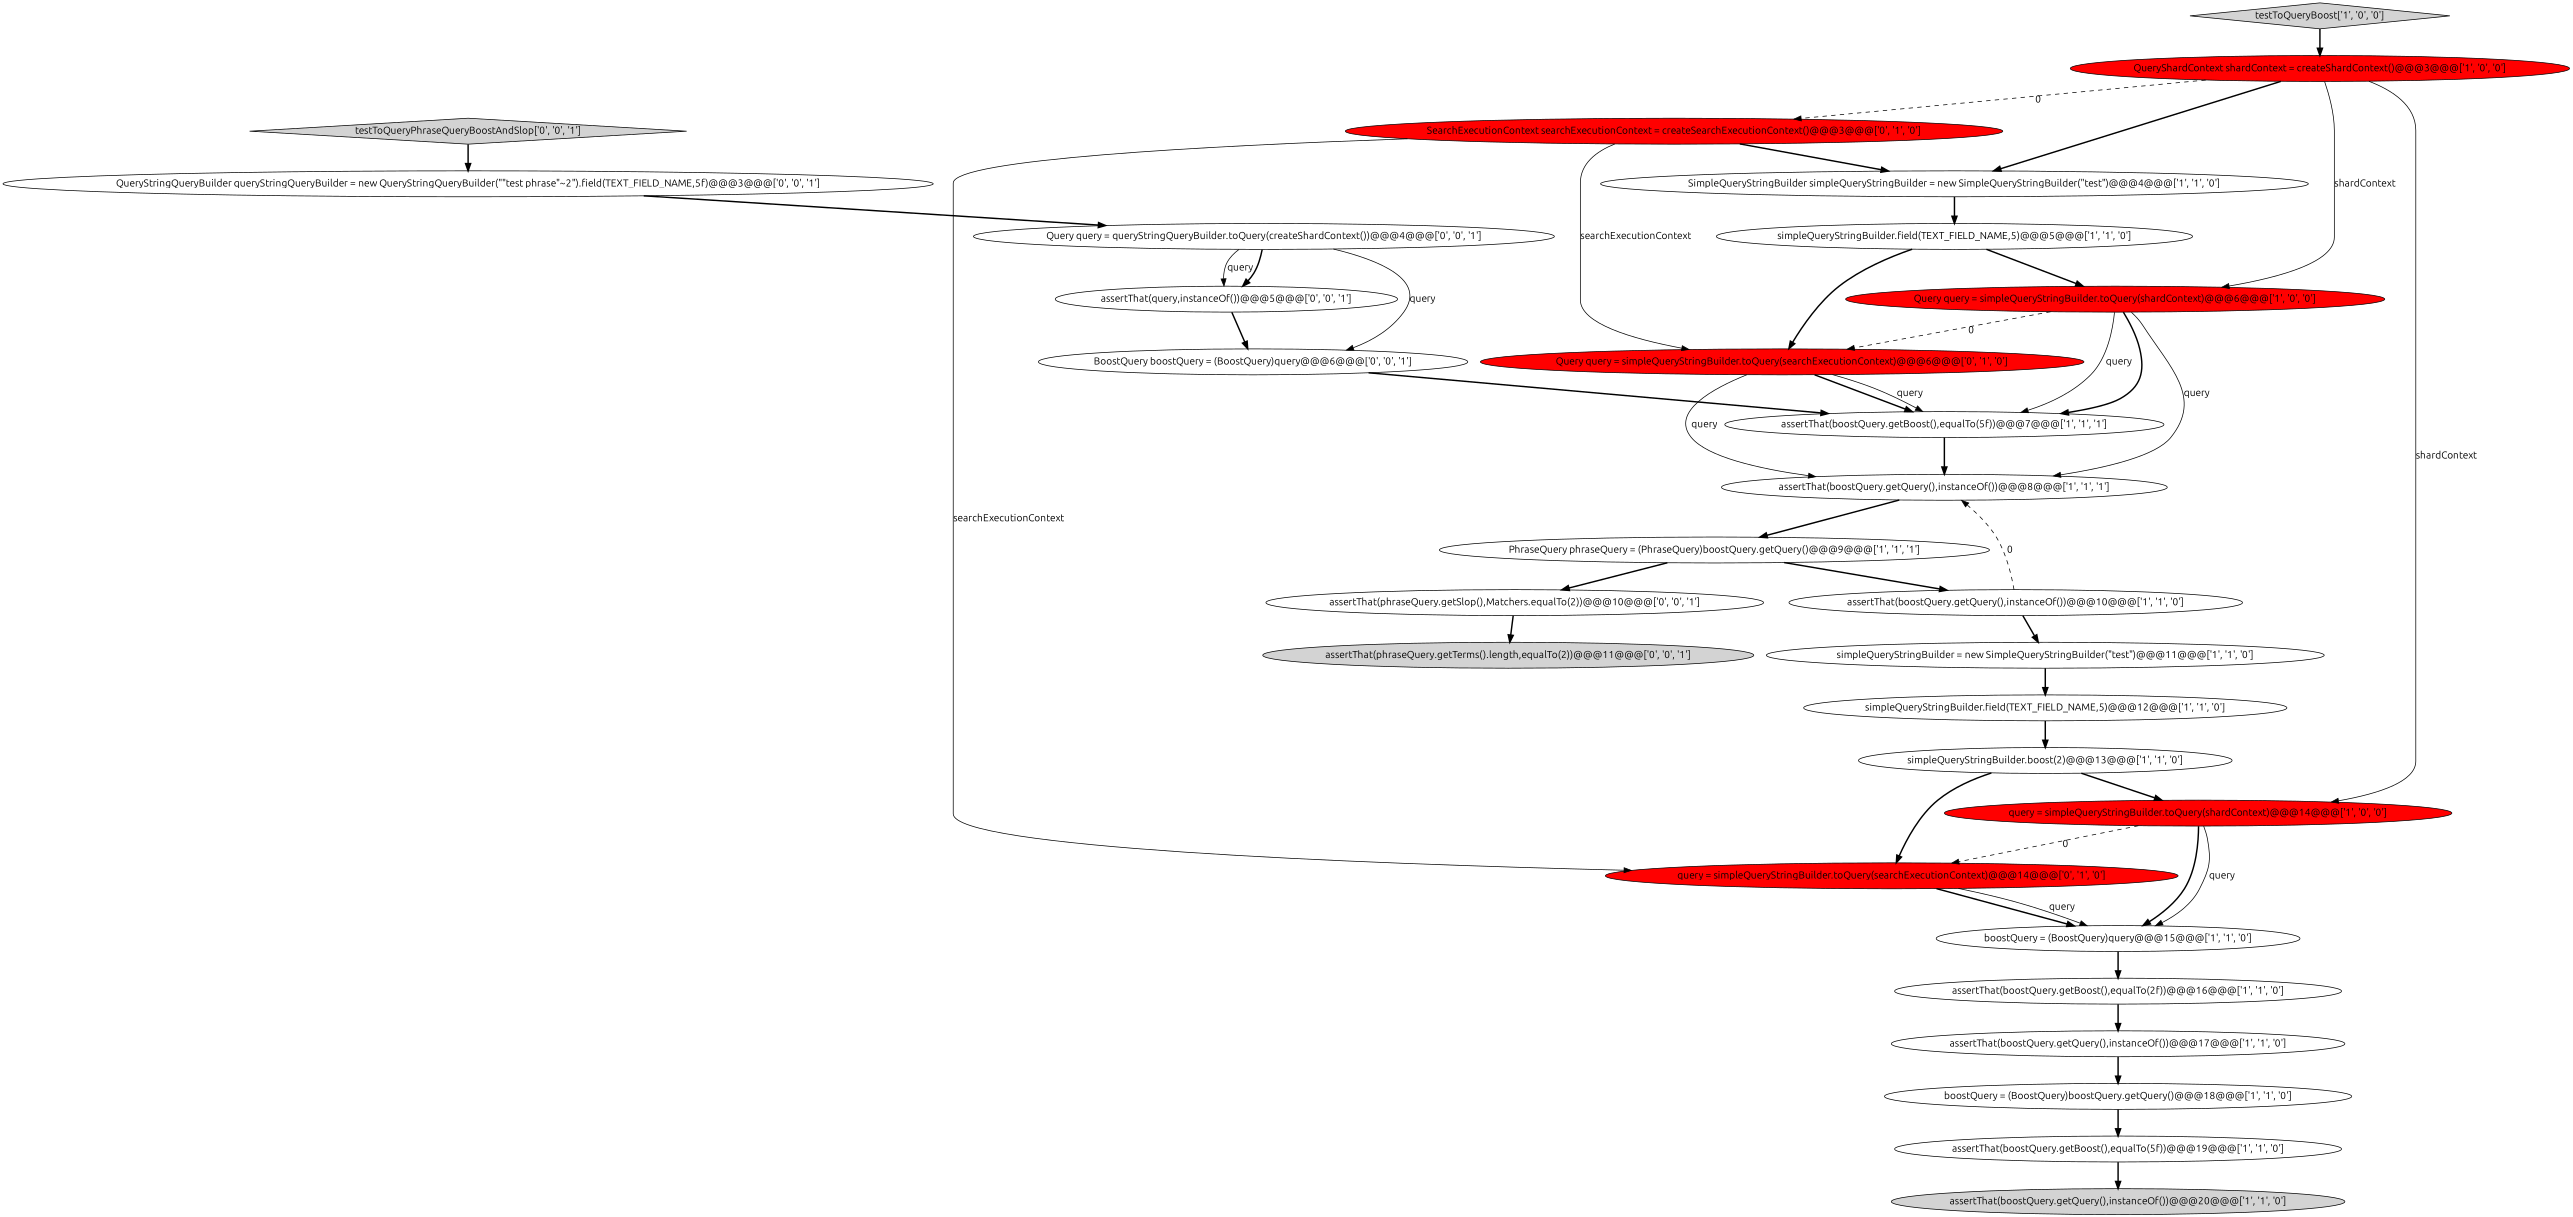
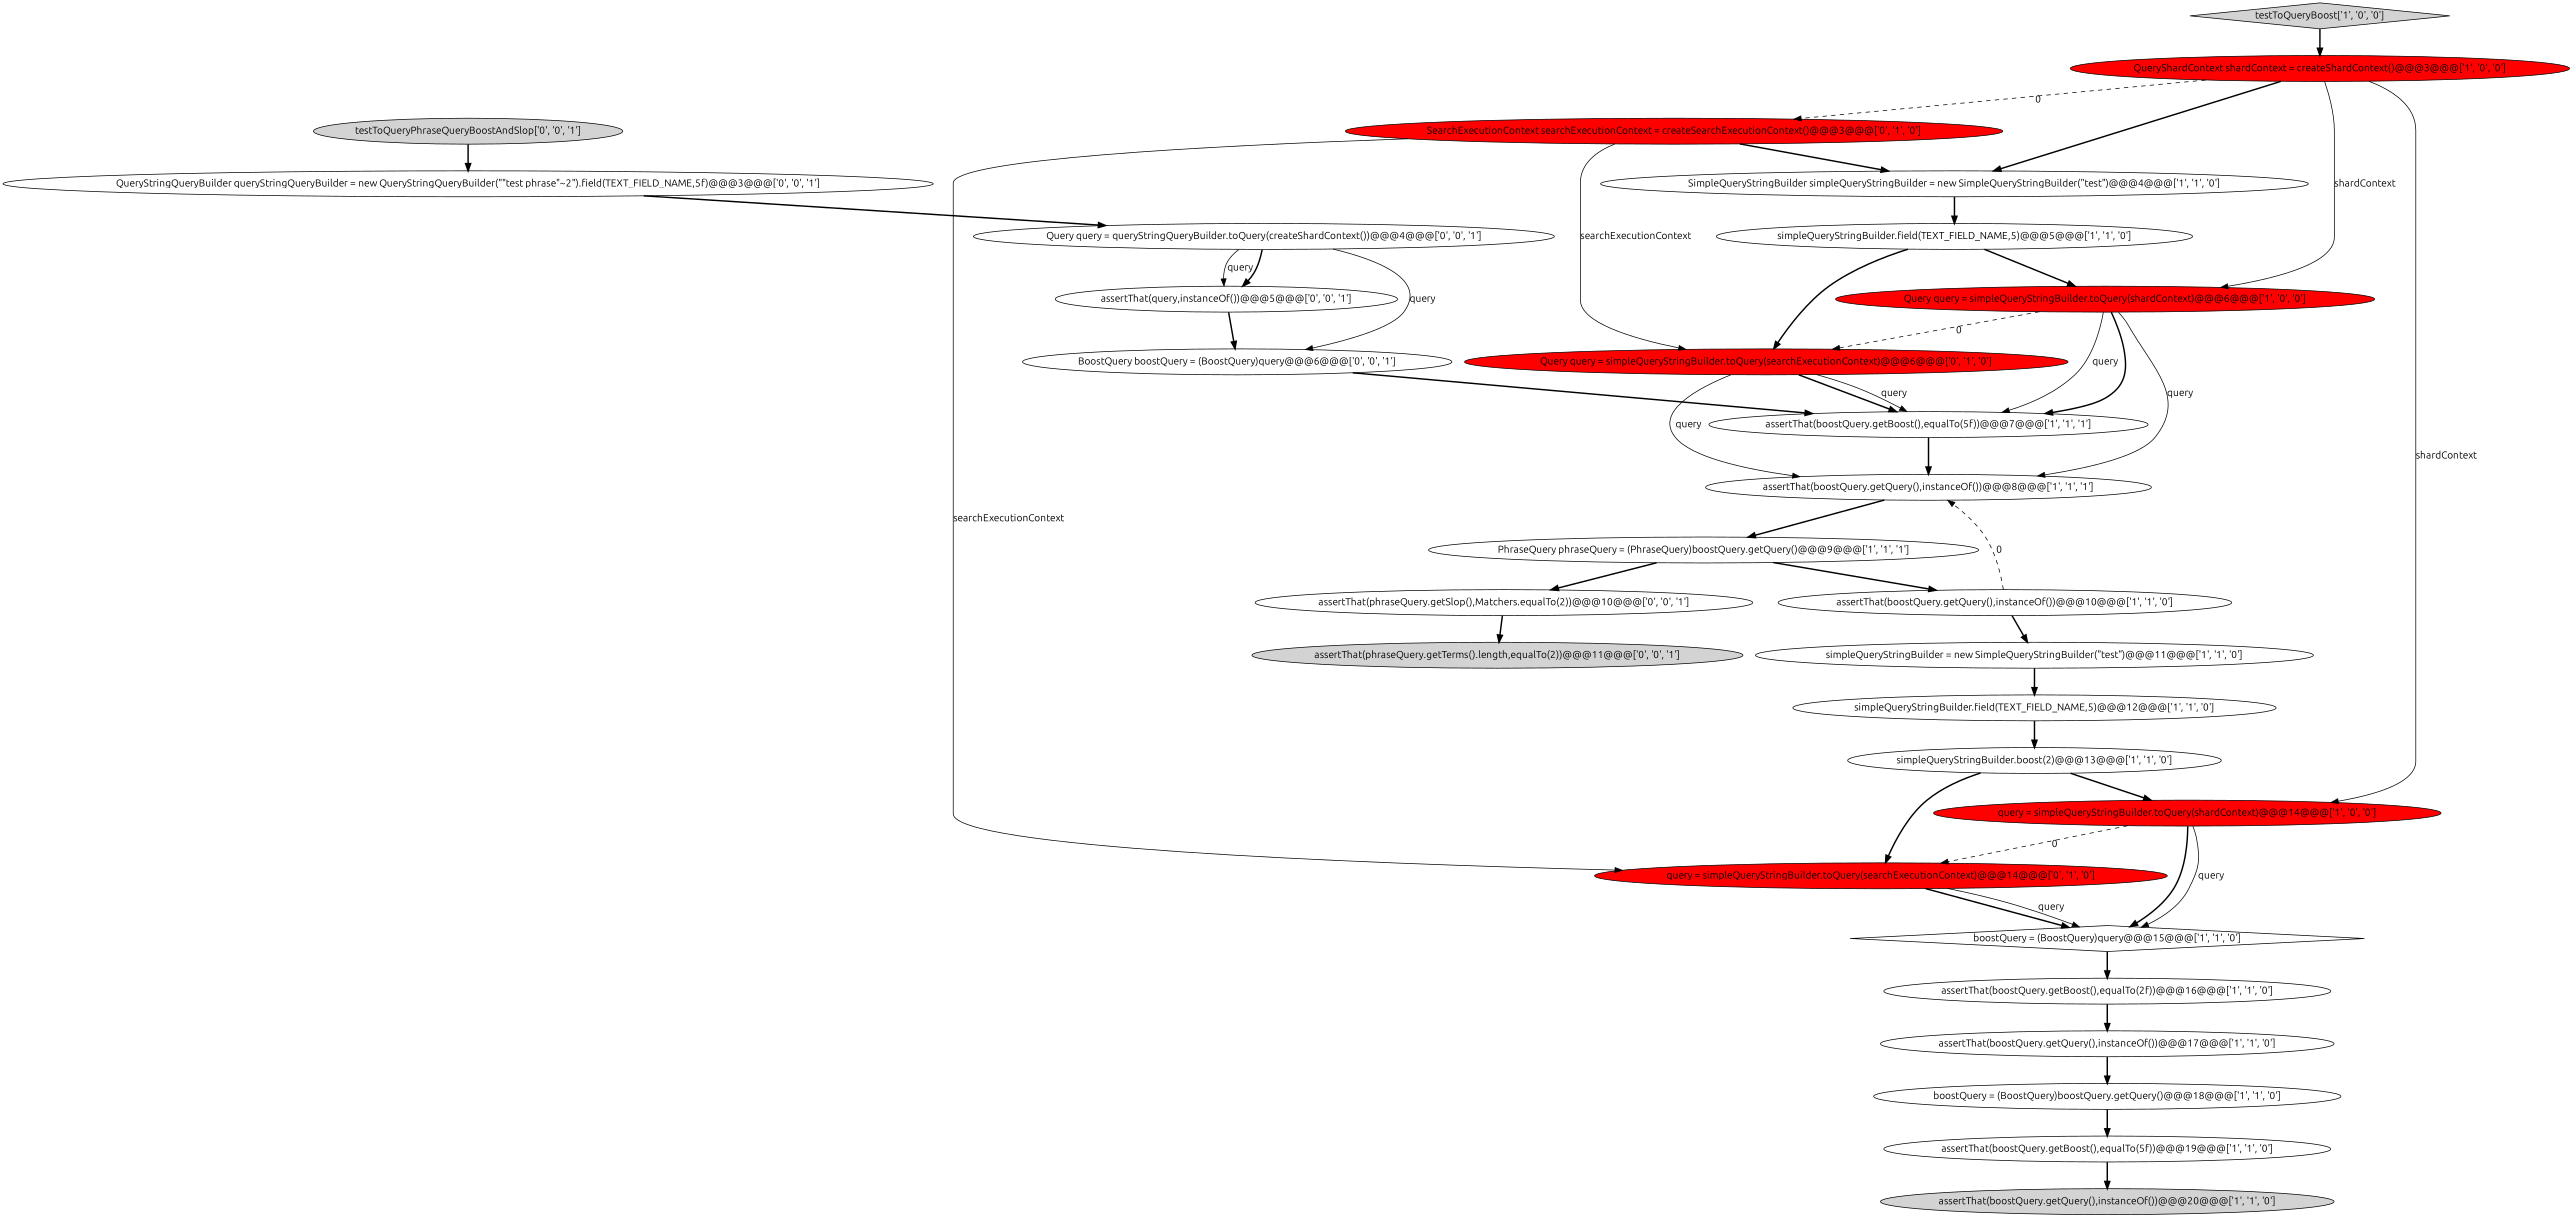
(468, 131) -> (468, 131)
(2118, 939) -> (2107, 939)
